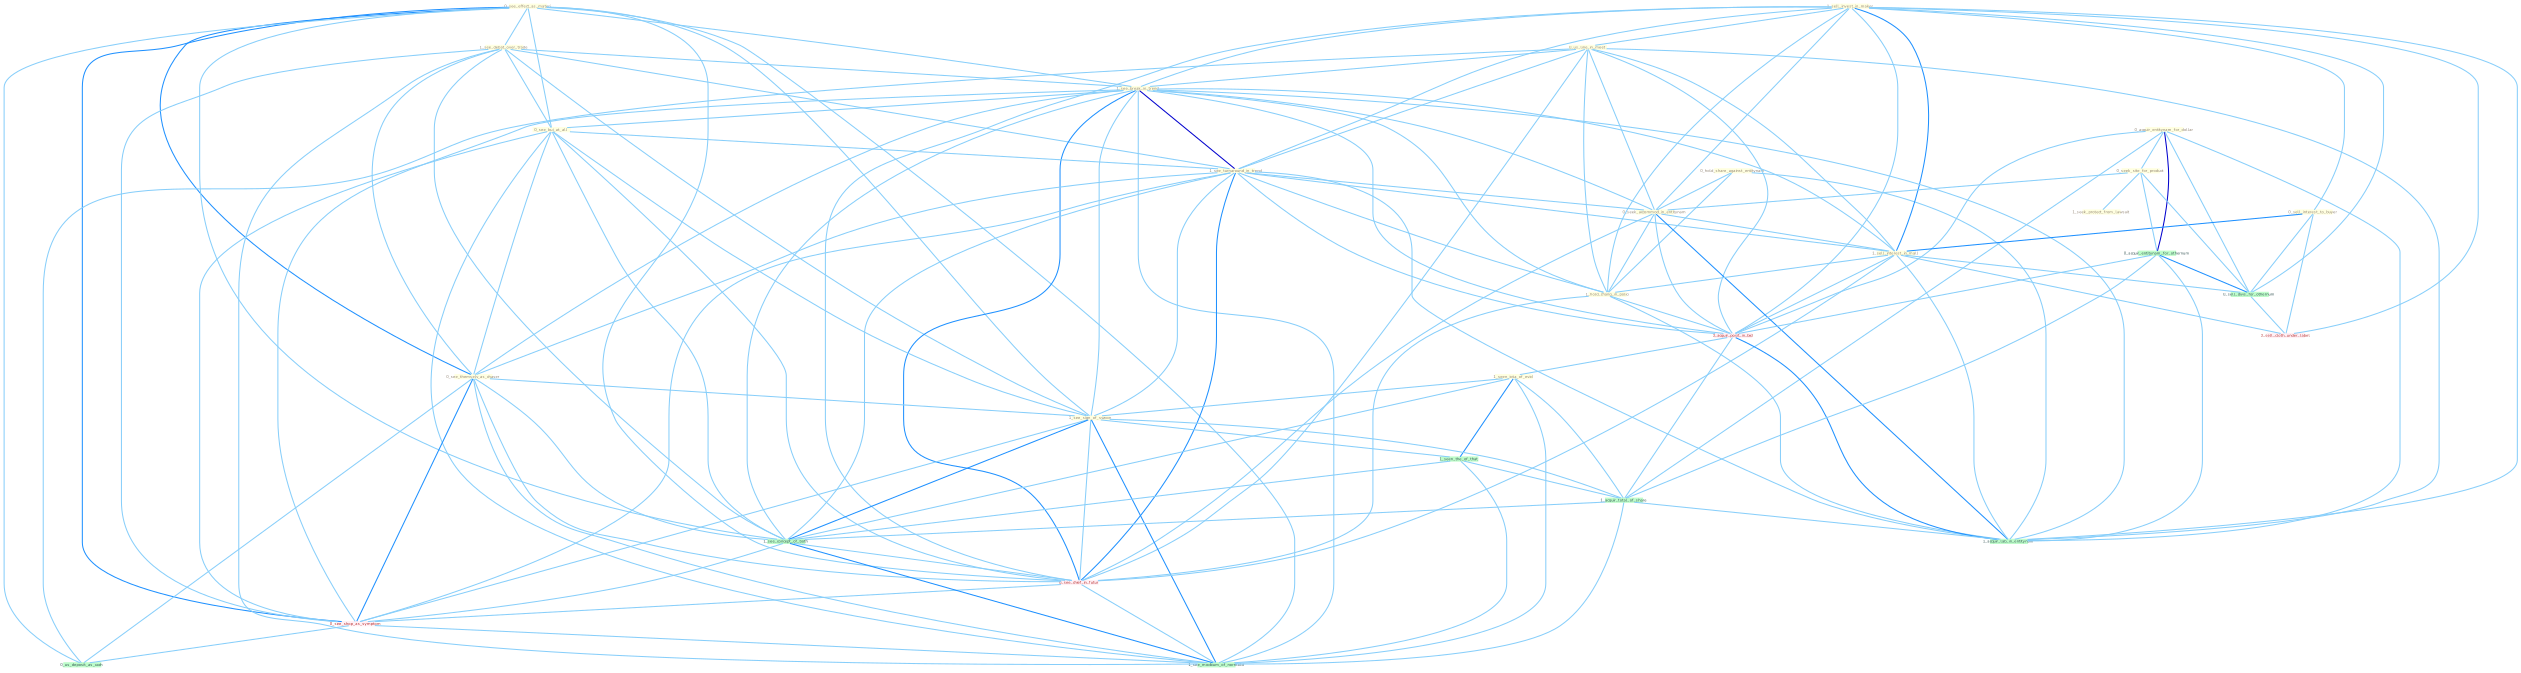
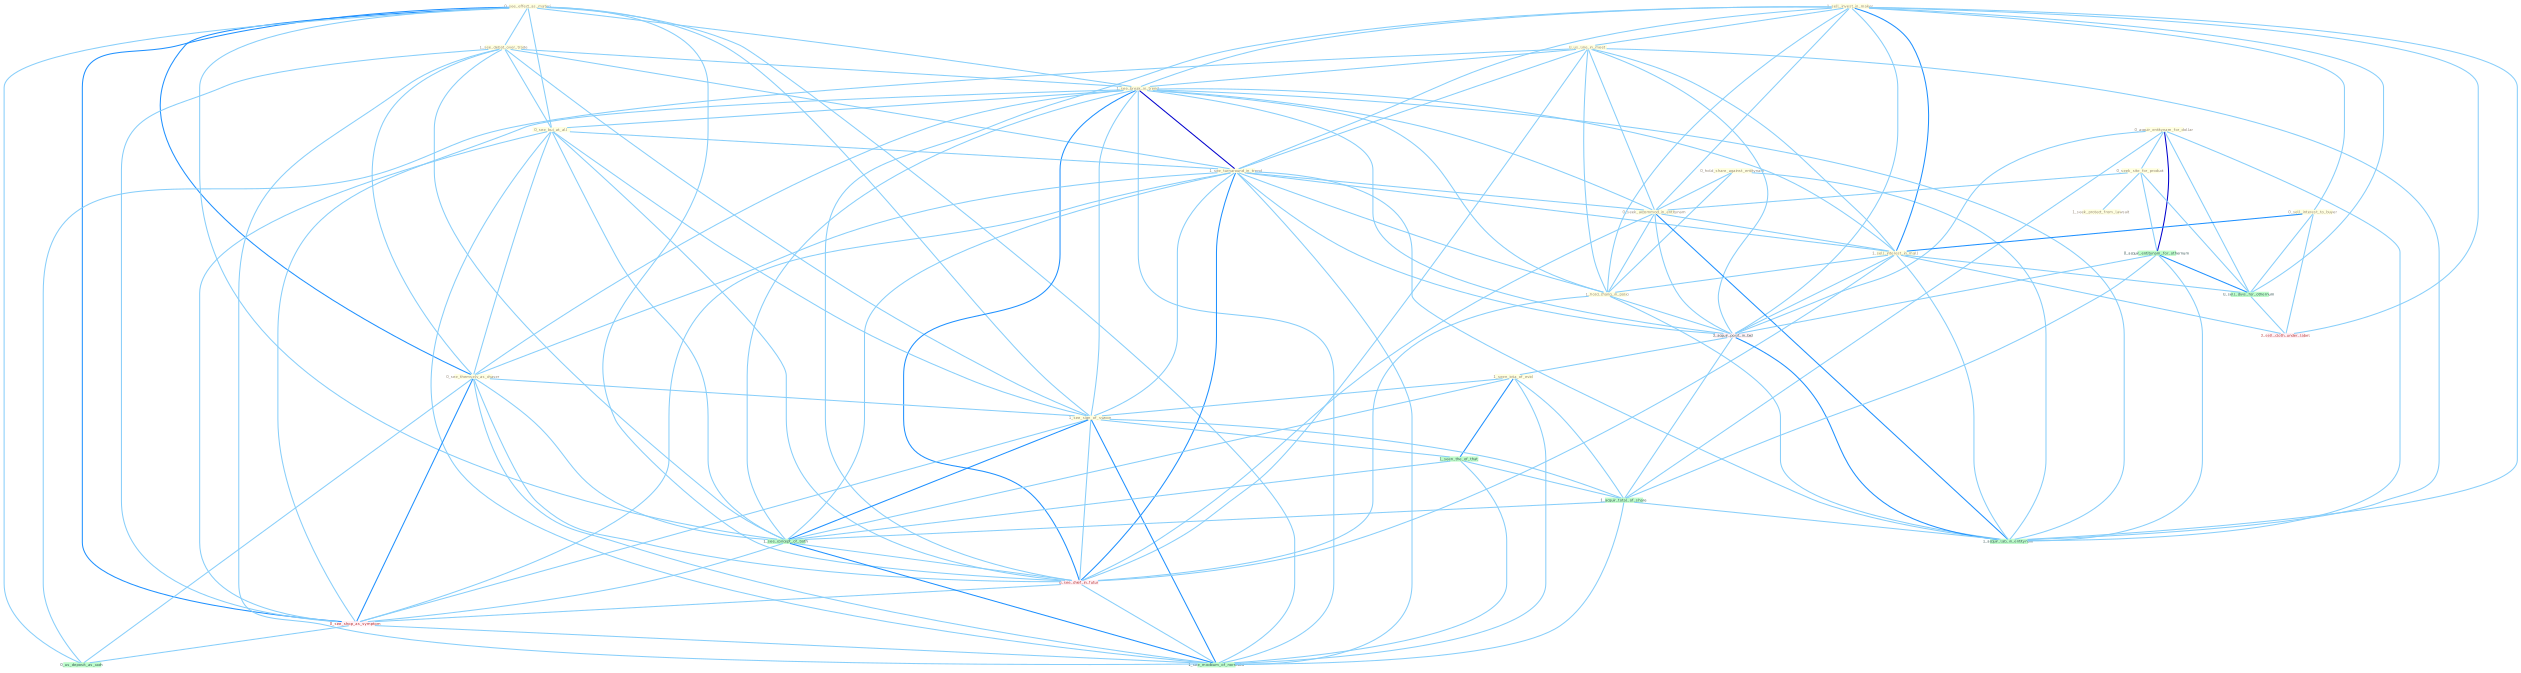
(1733, 336) -> (1733, 336)
none -> (1412, 472)
